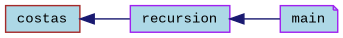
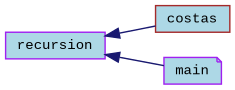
(112, 19) -> (137, 30)
